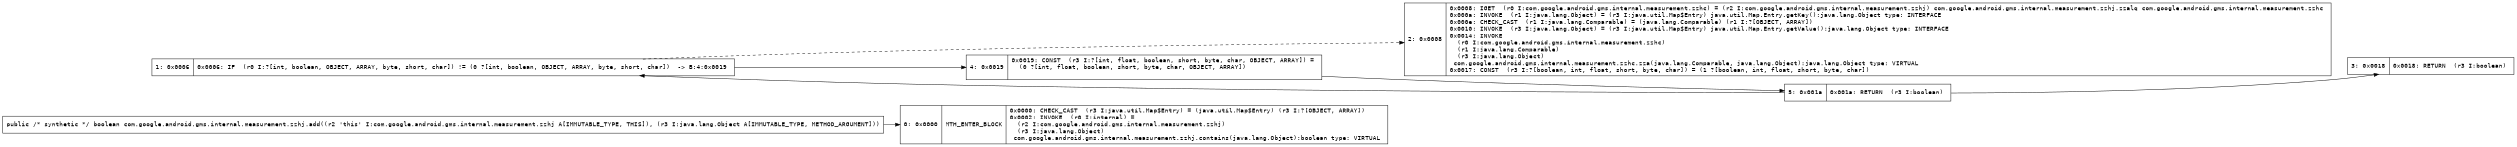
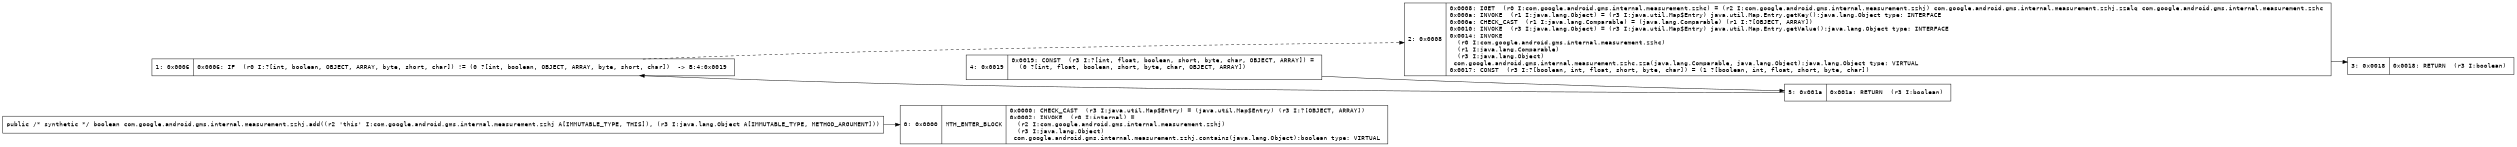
(848, 67) -> none
(2163, 89) -> (2337, 62)
